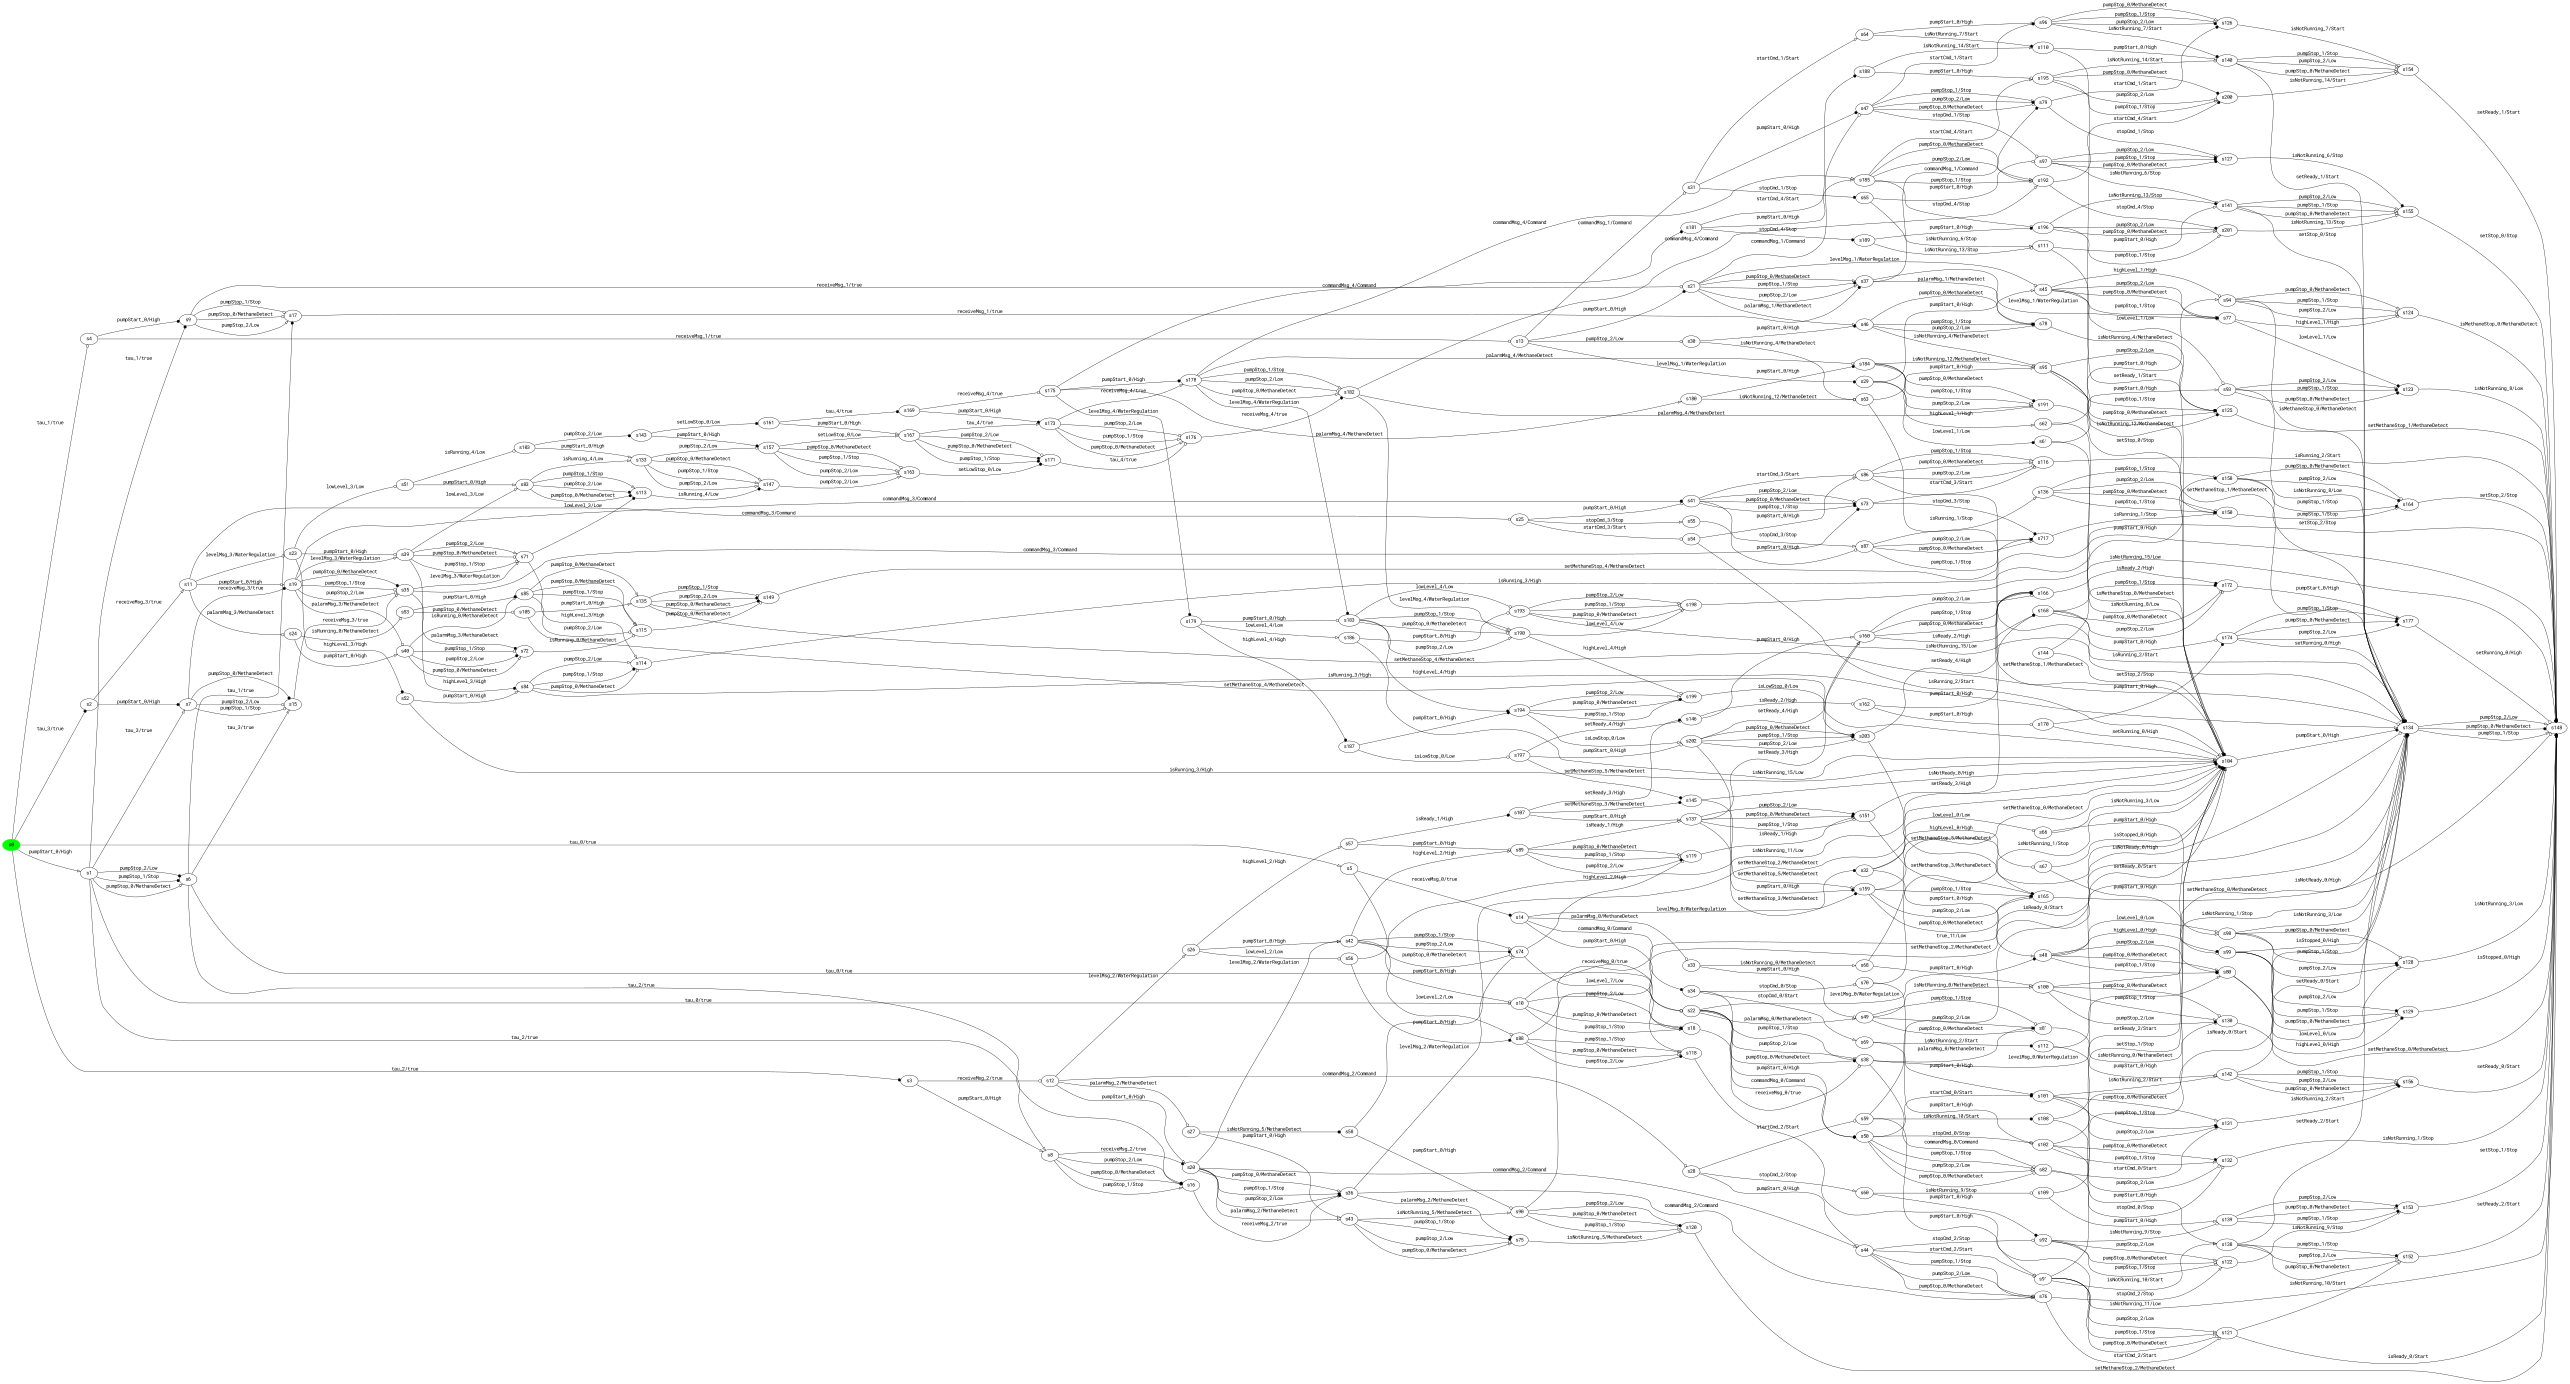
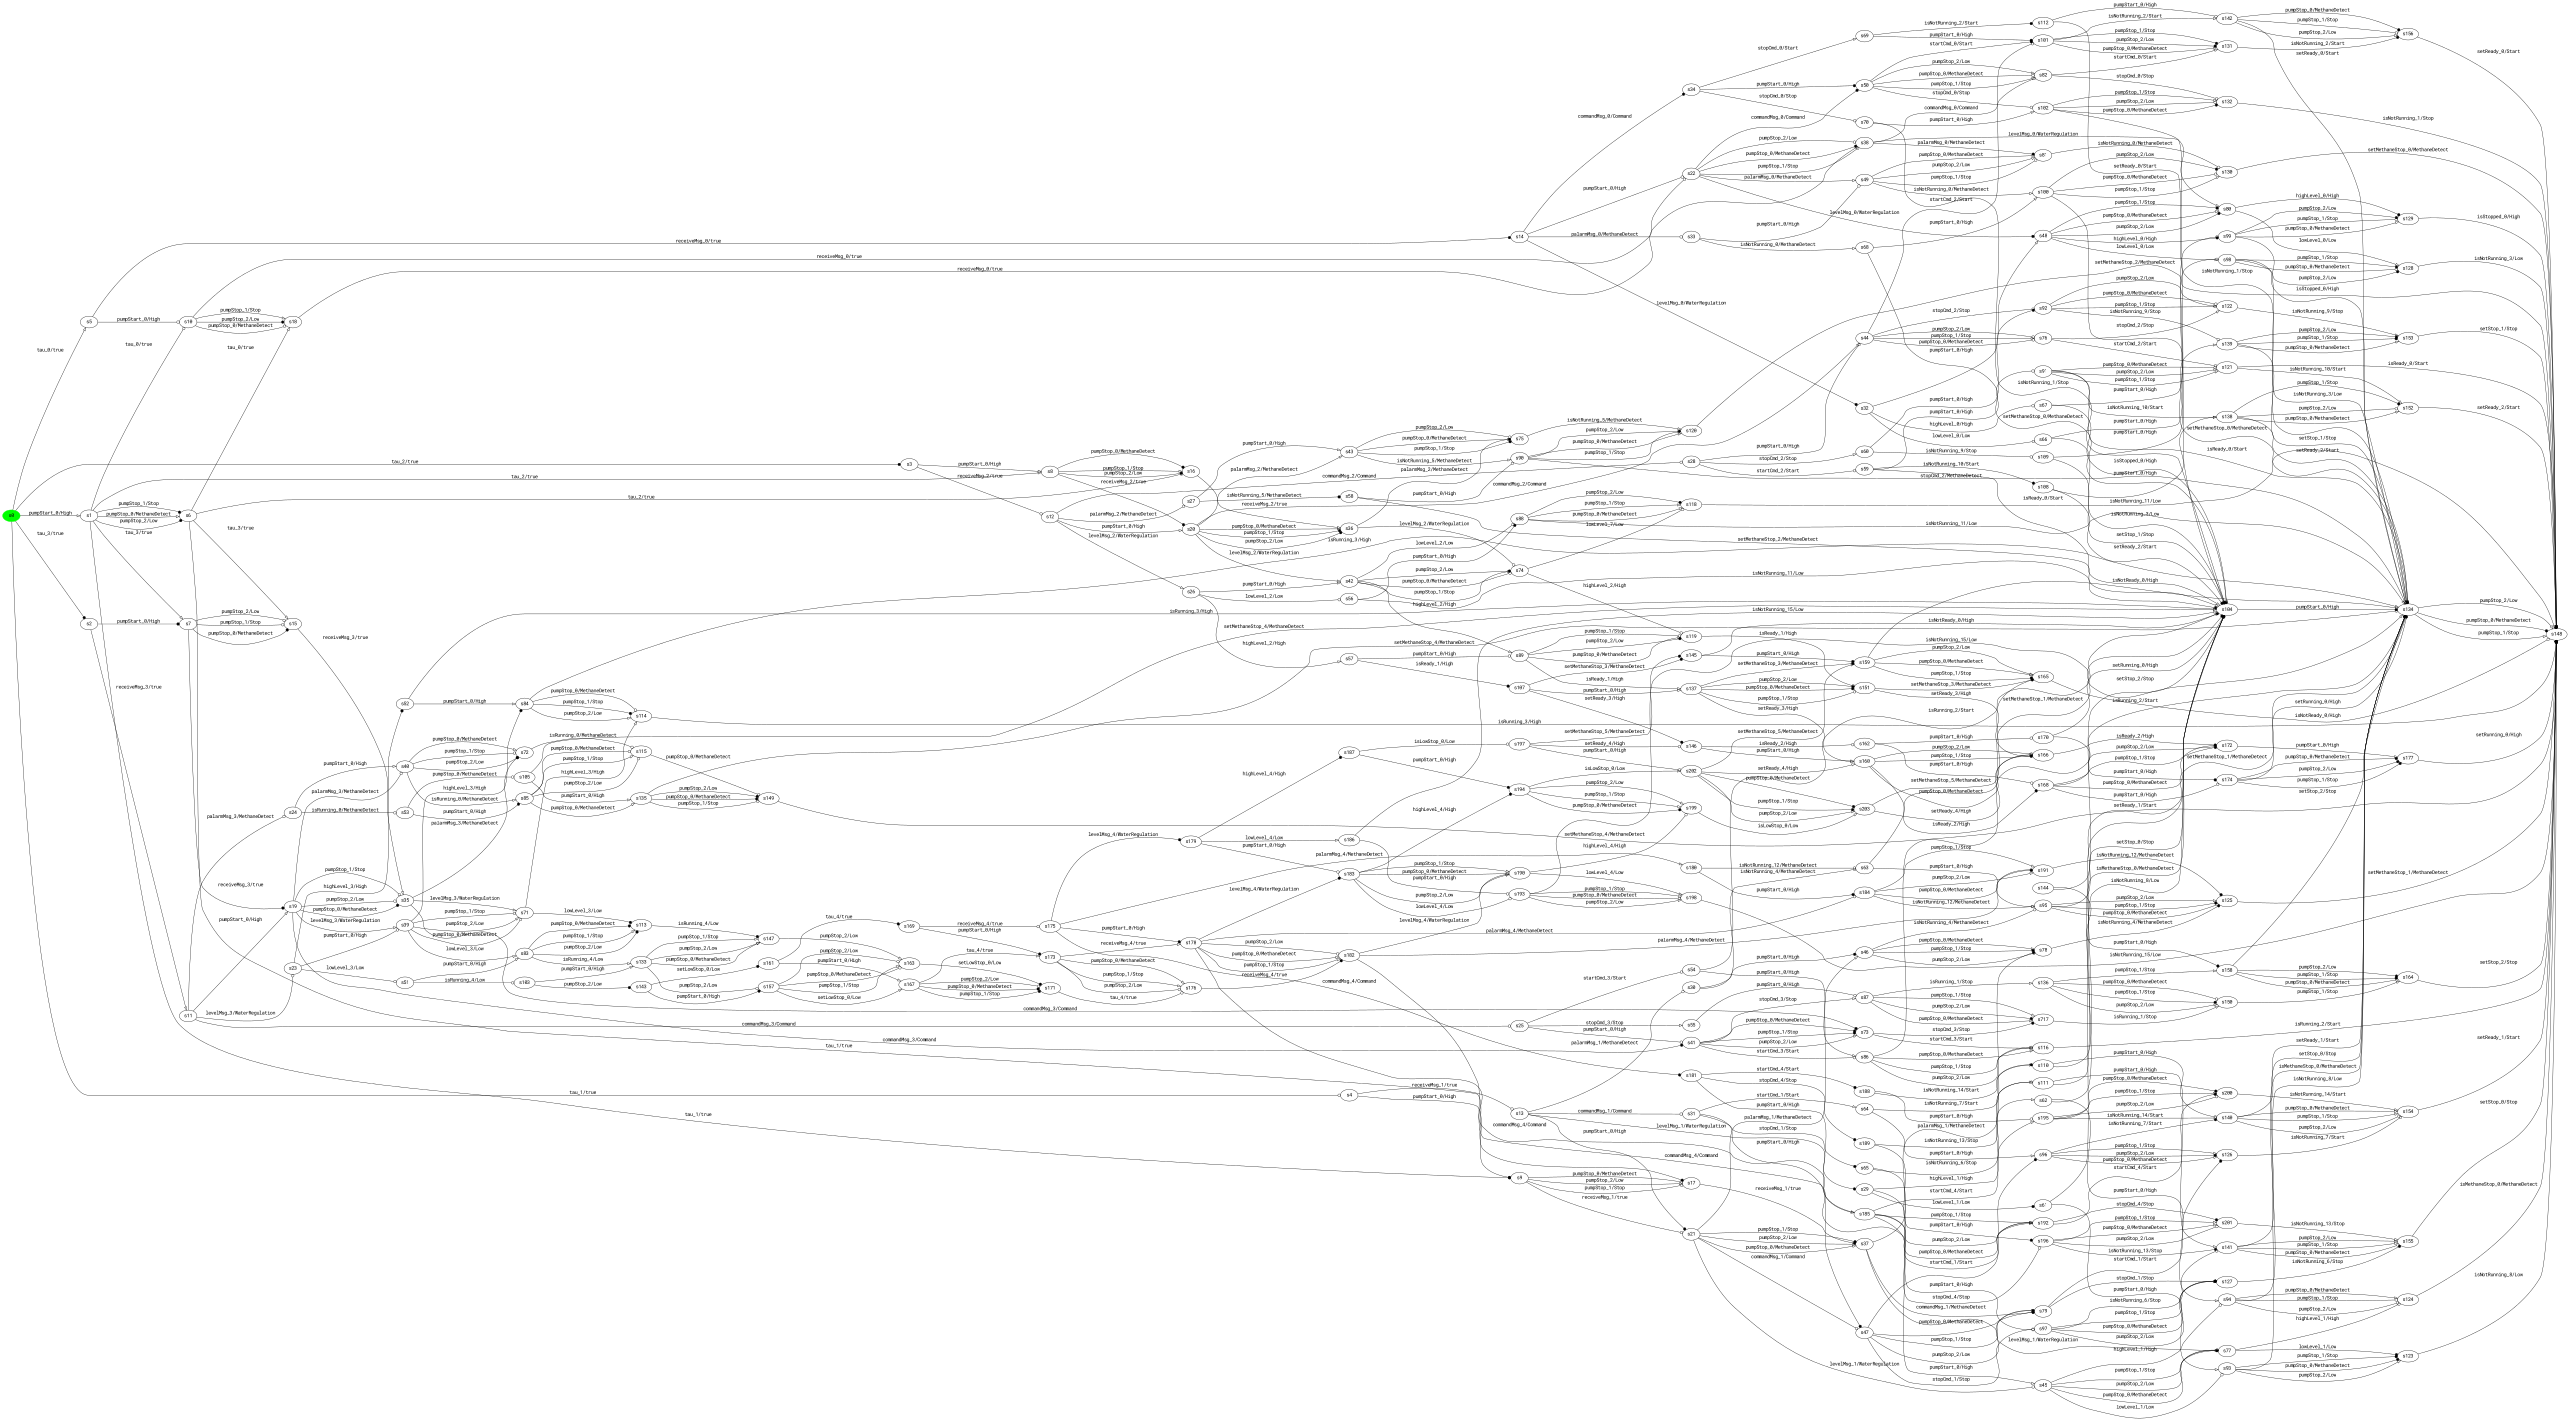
(1951, 169) -> (1951, 1307)
(1605, 339) -> (1605, 1043)
none -> (2338, 444)
(2178, 831) -> (2177, 424)
(1951, 936) -> (1951, 524)
(1951, 947) -> (1951, 476)
(1705, 1211) -> none
(1955, 1254) -> (1978, 212)
